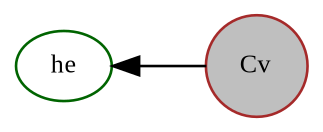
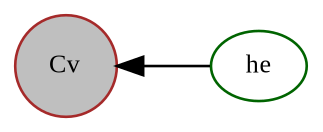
(173, 66) -> (177, 66)
